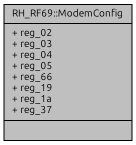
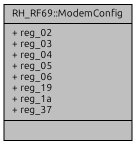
(32, 77) -> (32, 77)
